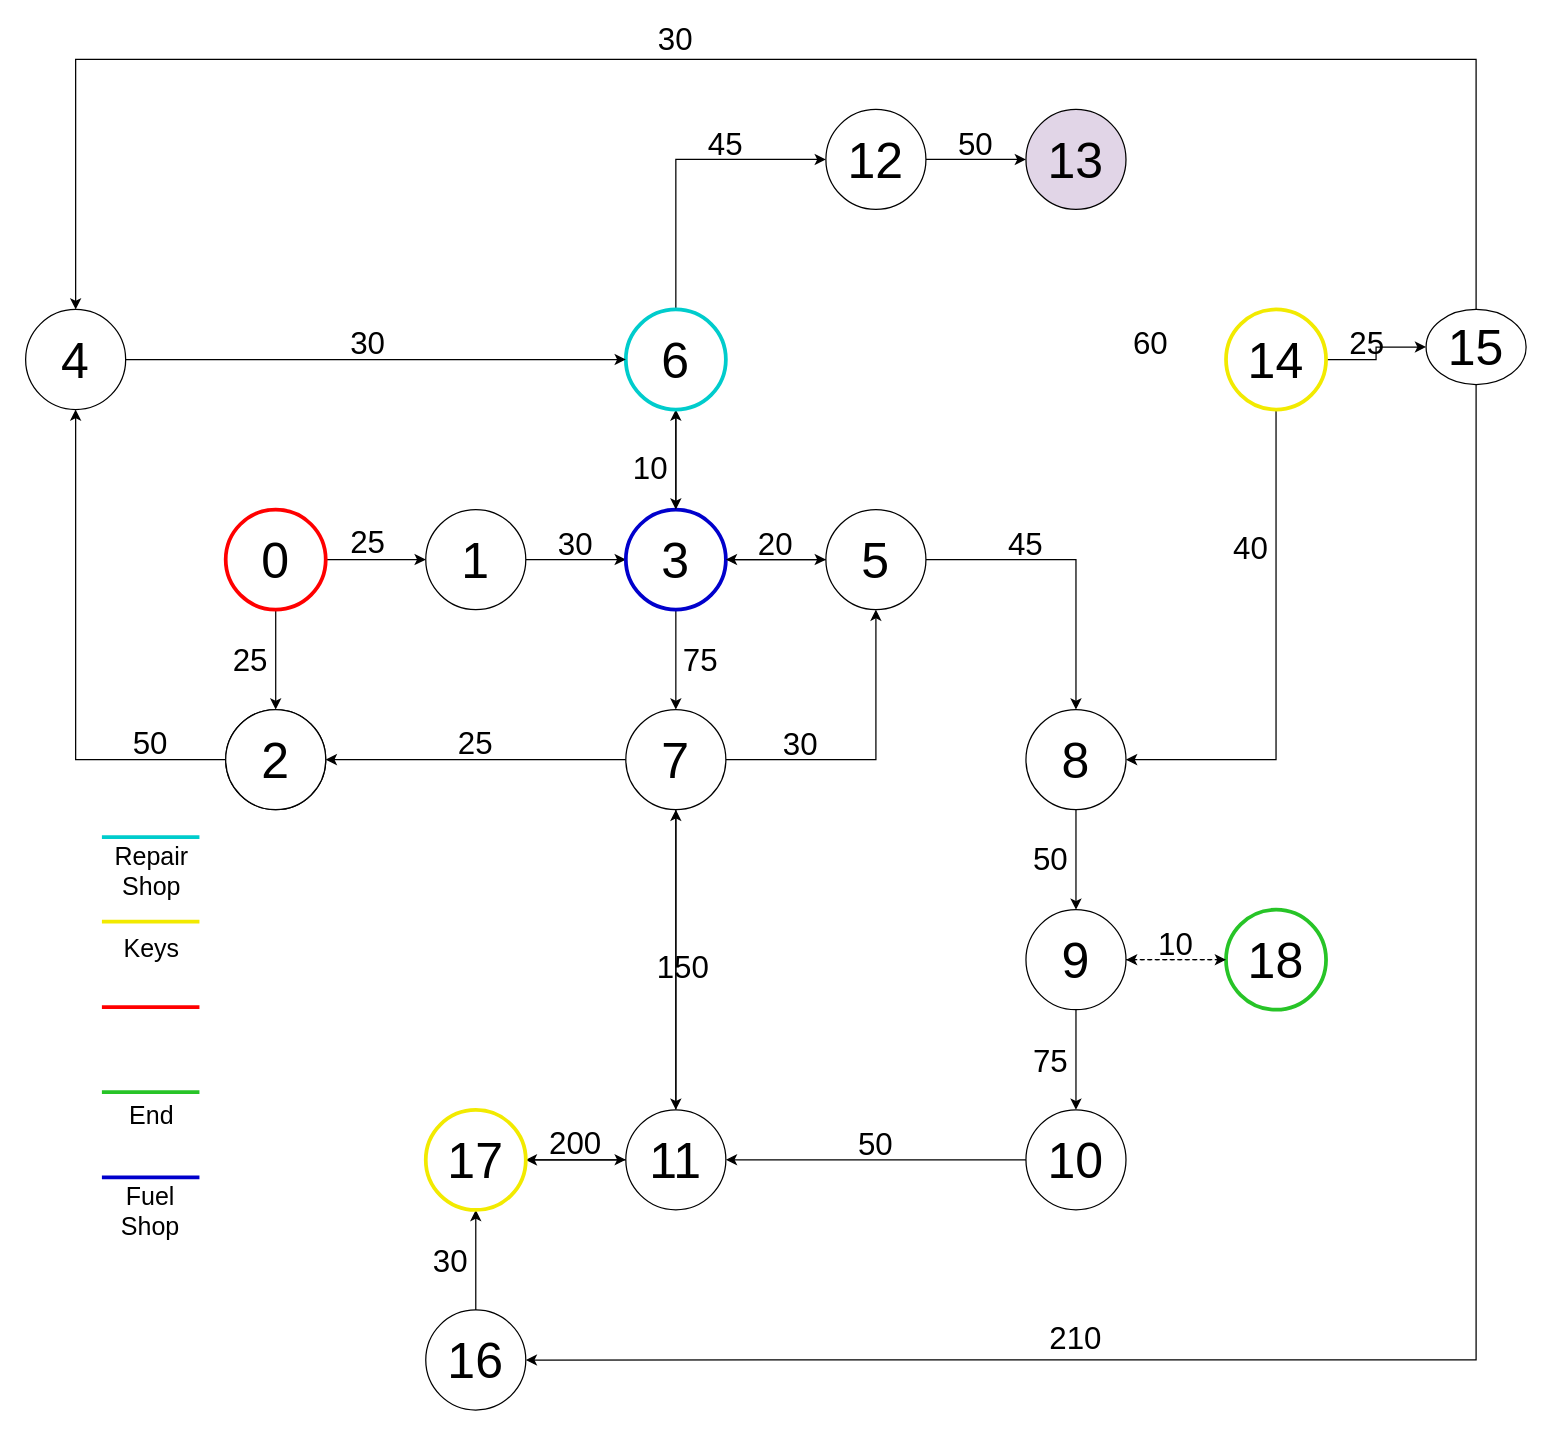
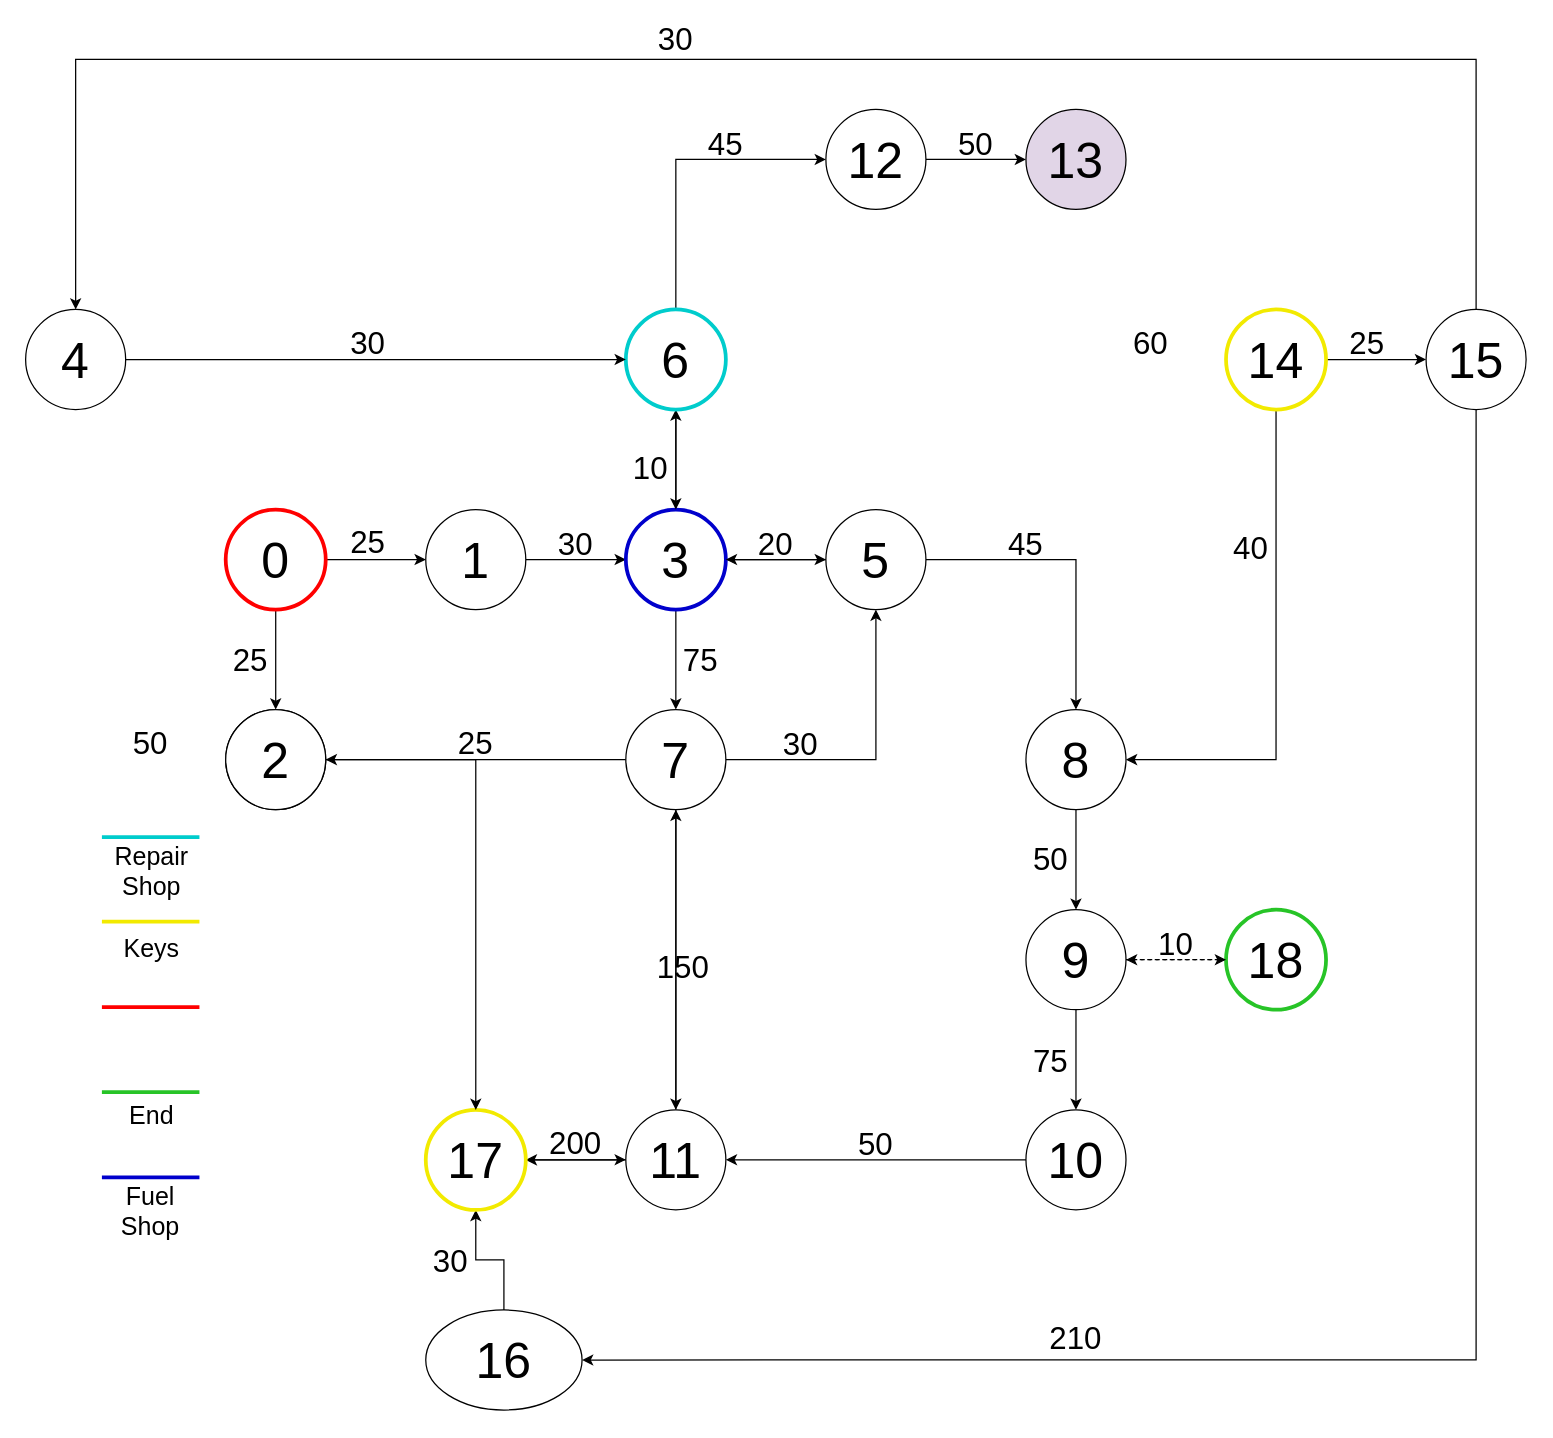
(1476, 347) -> (1476, 359)
(76, 663) -> (476, 931)
(476, 1360) -> (504, 1360)
